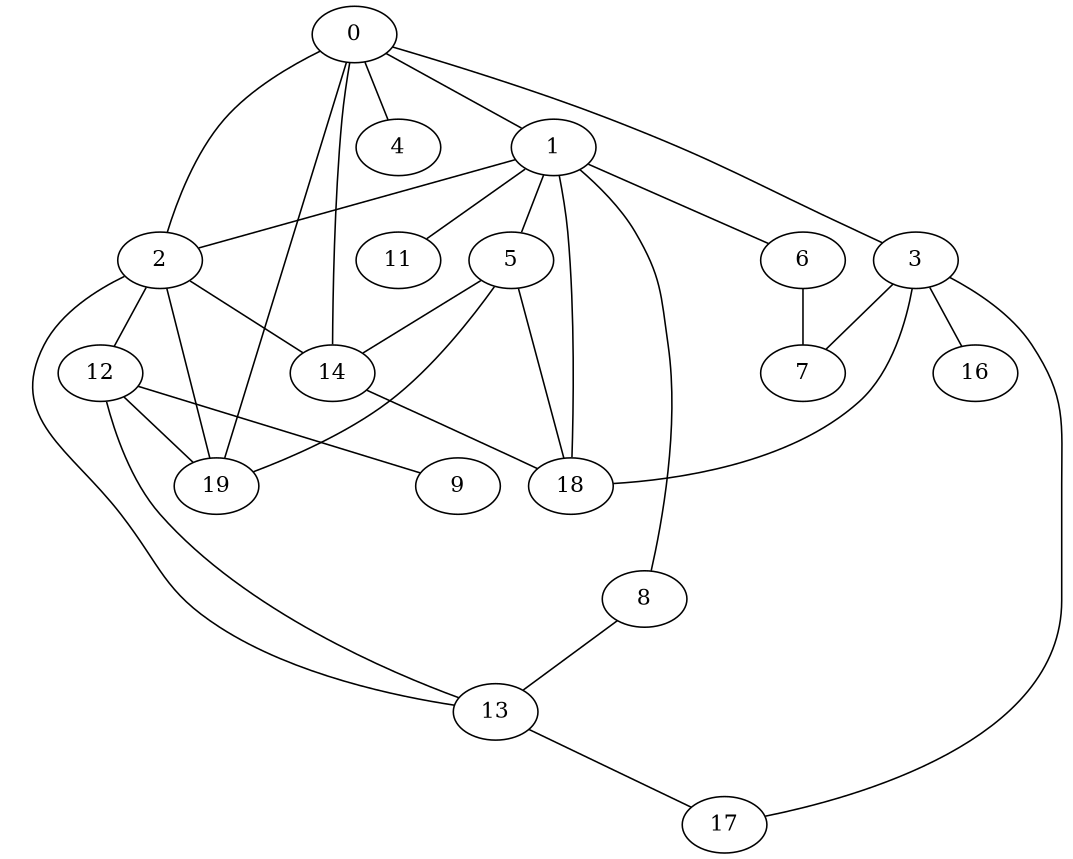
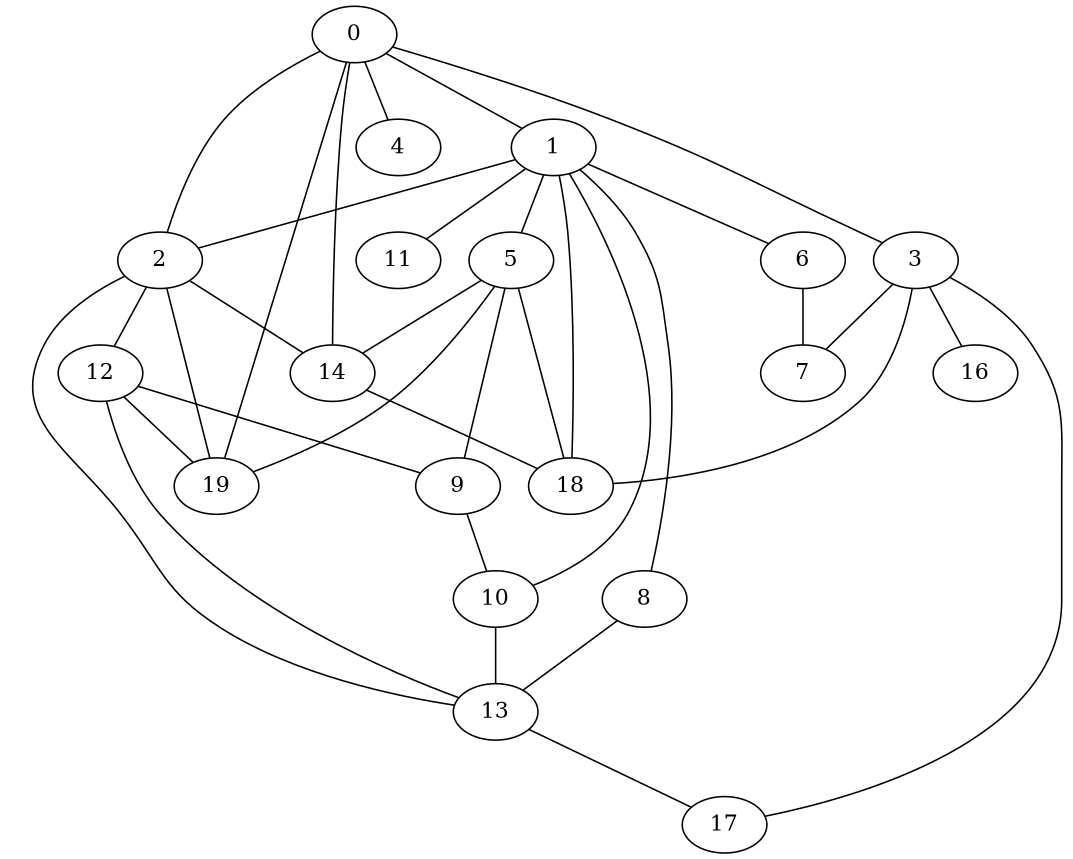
none -> (485, 373)
none -> (496, 599)
